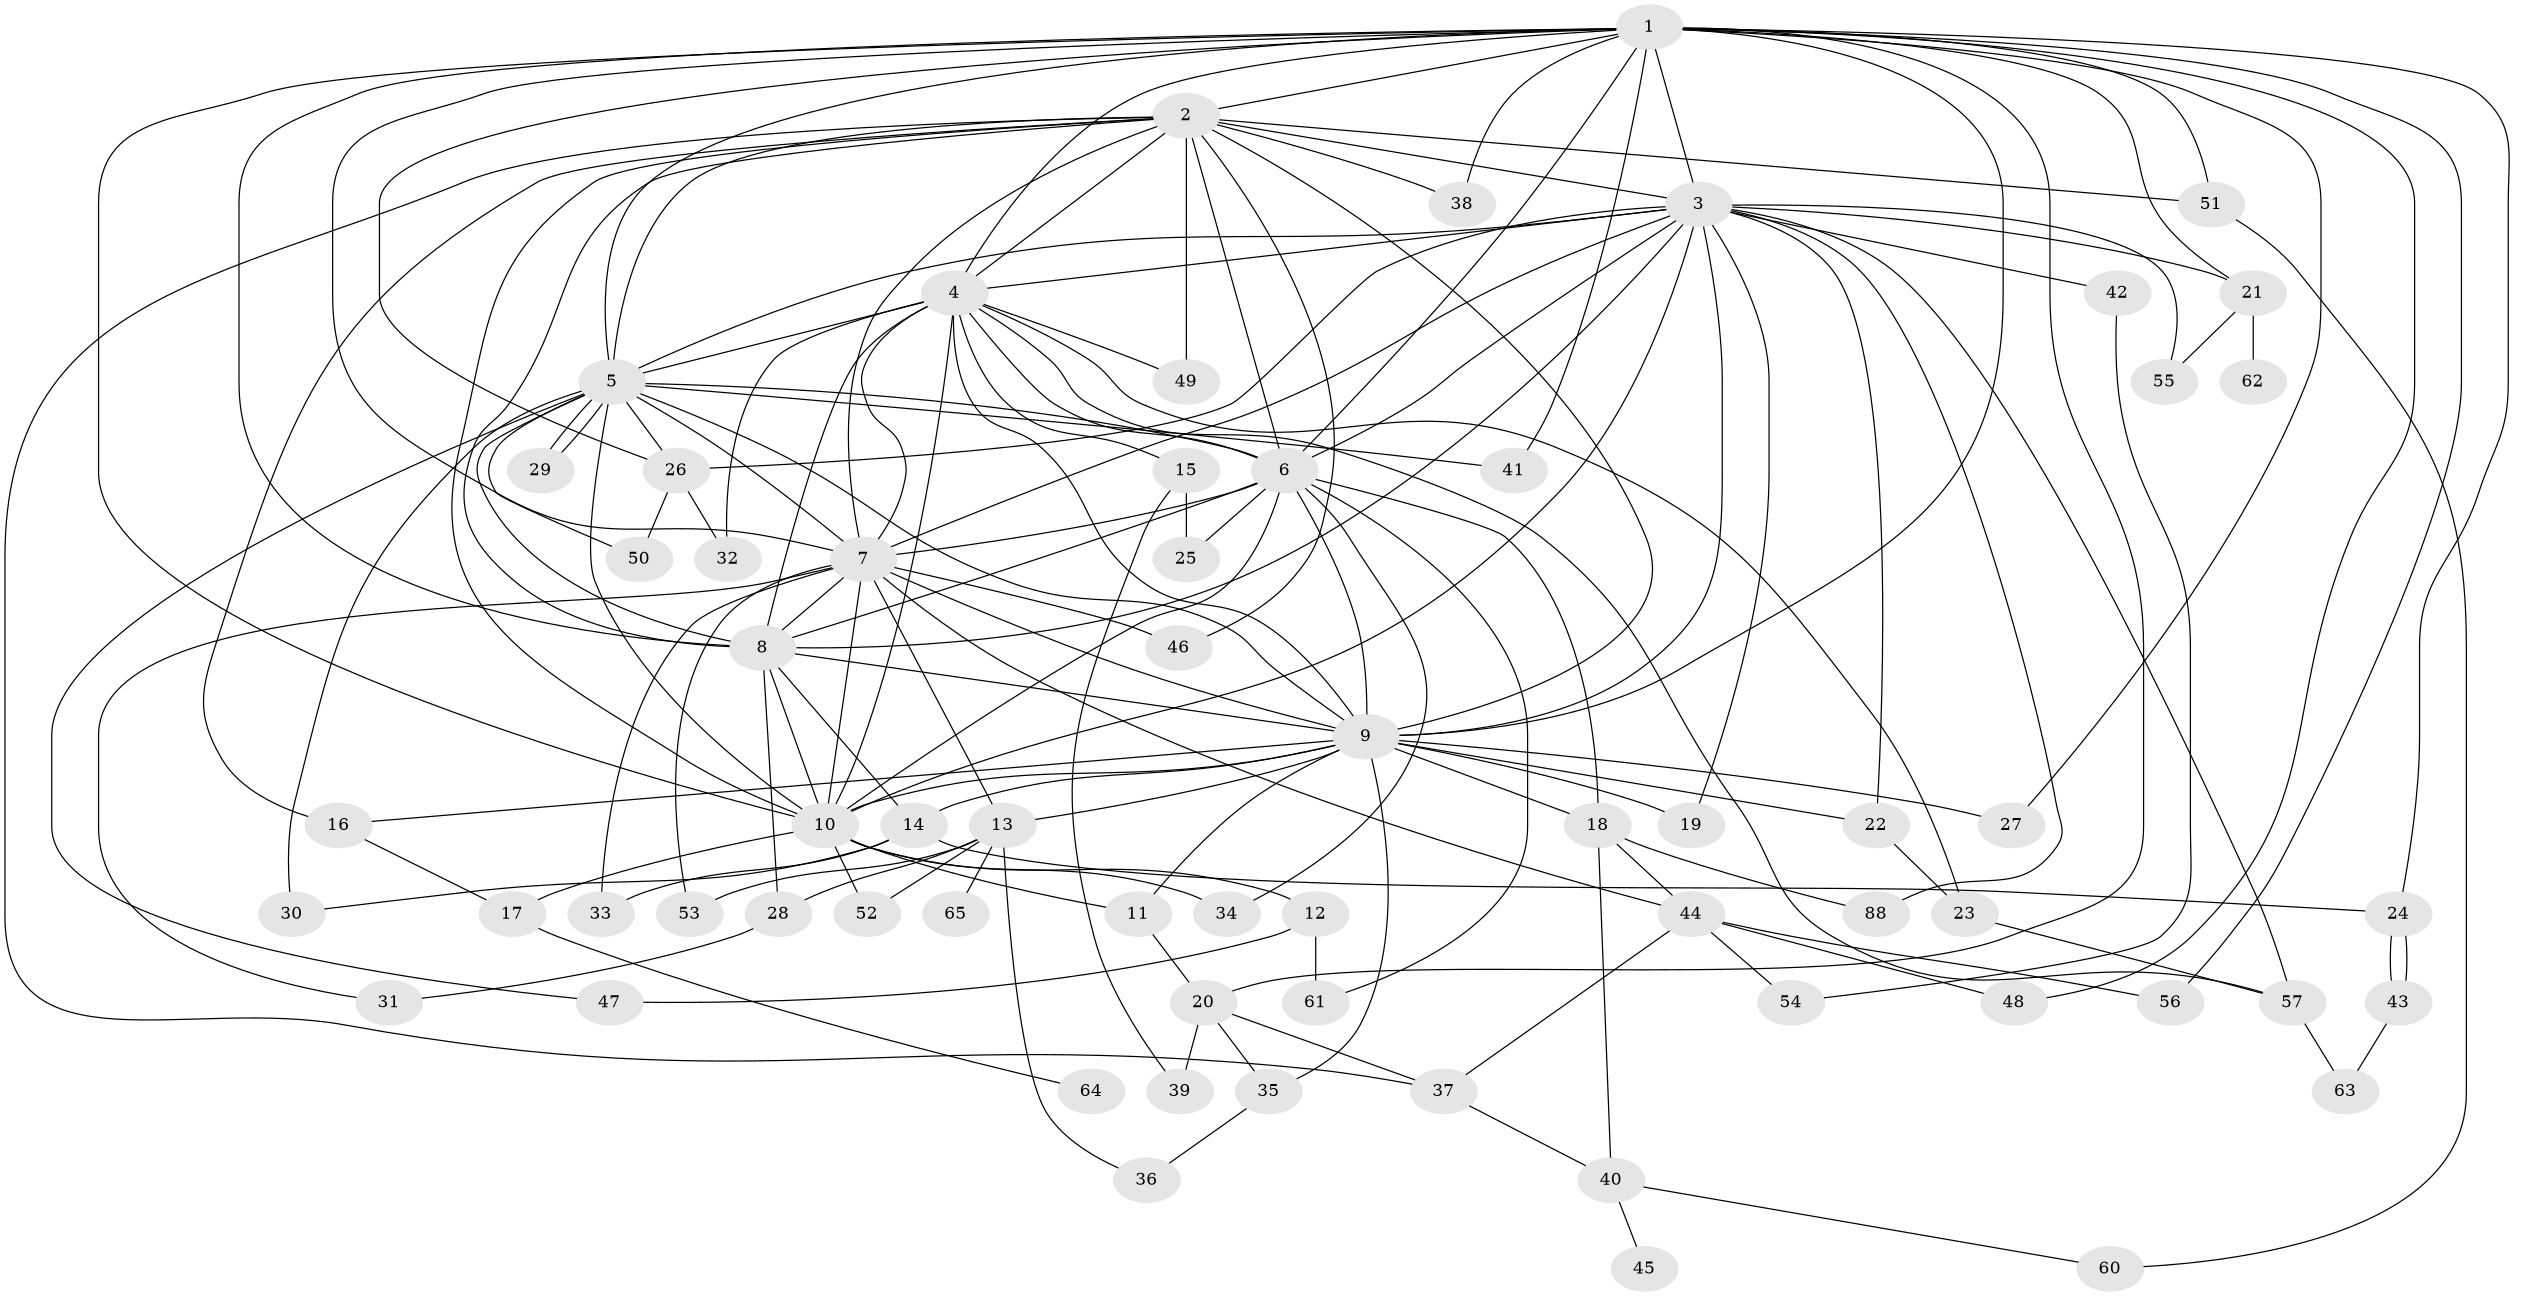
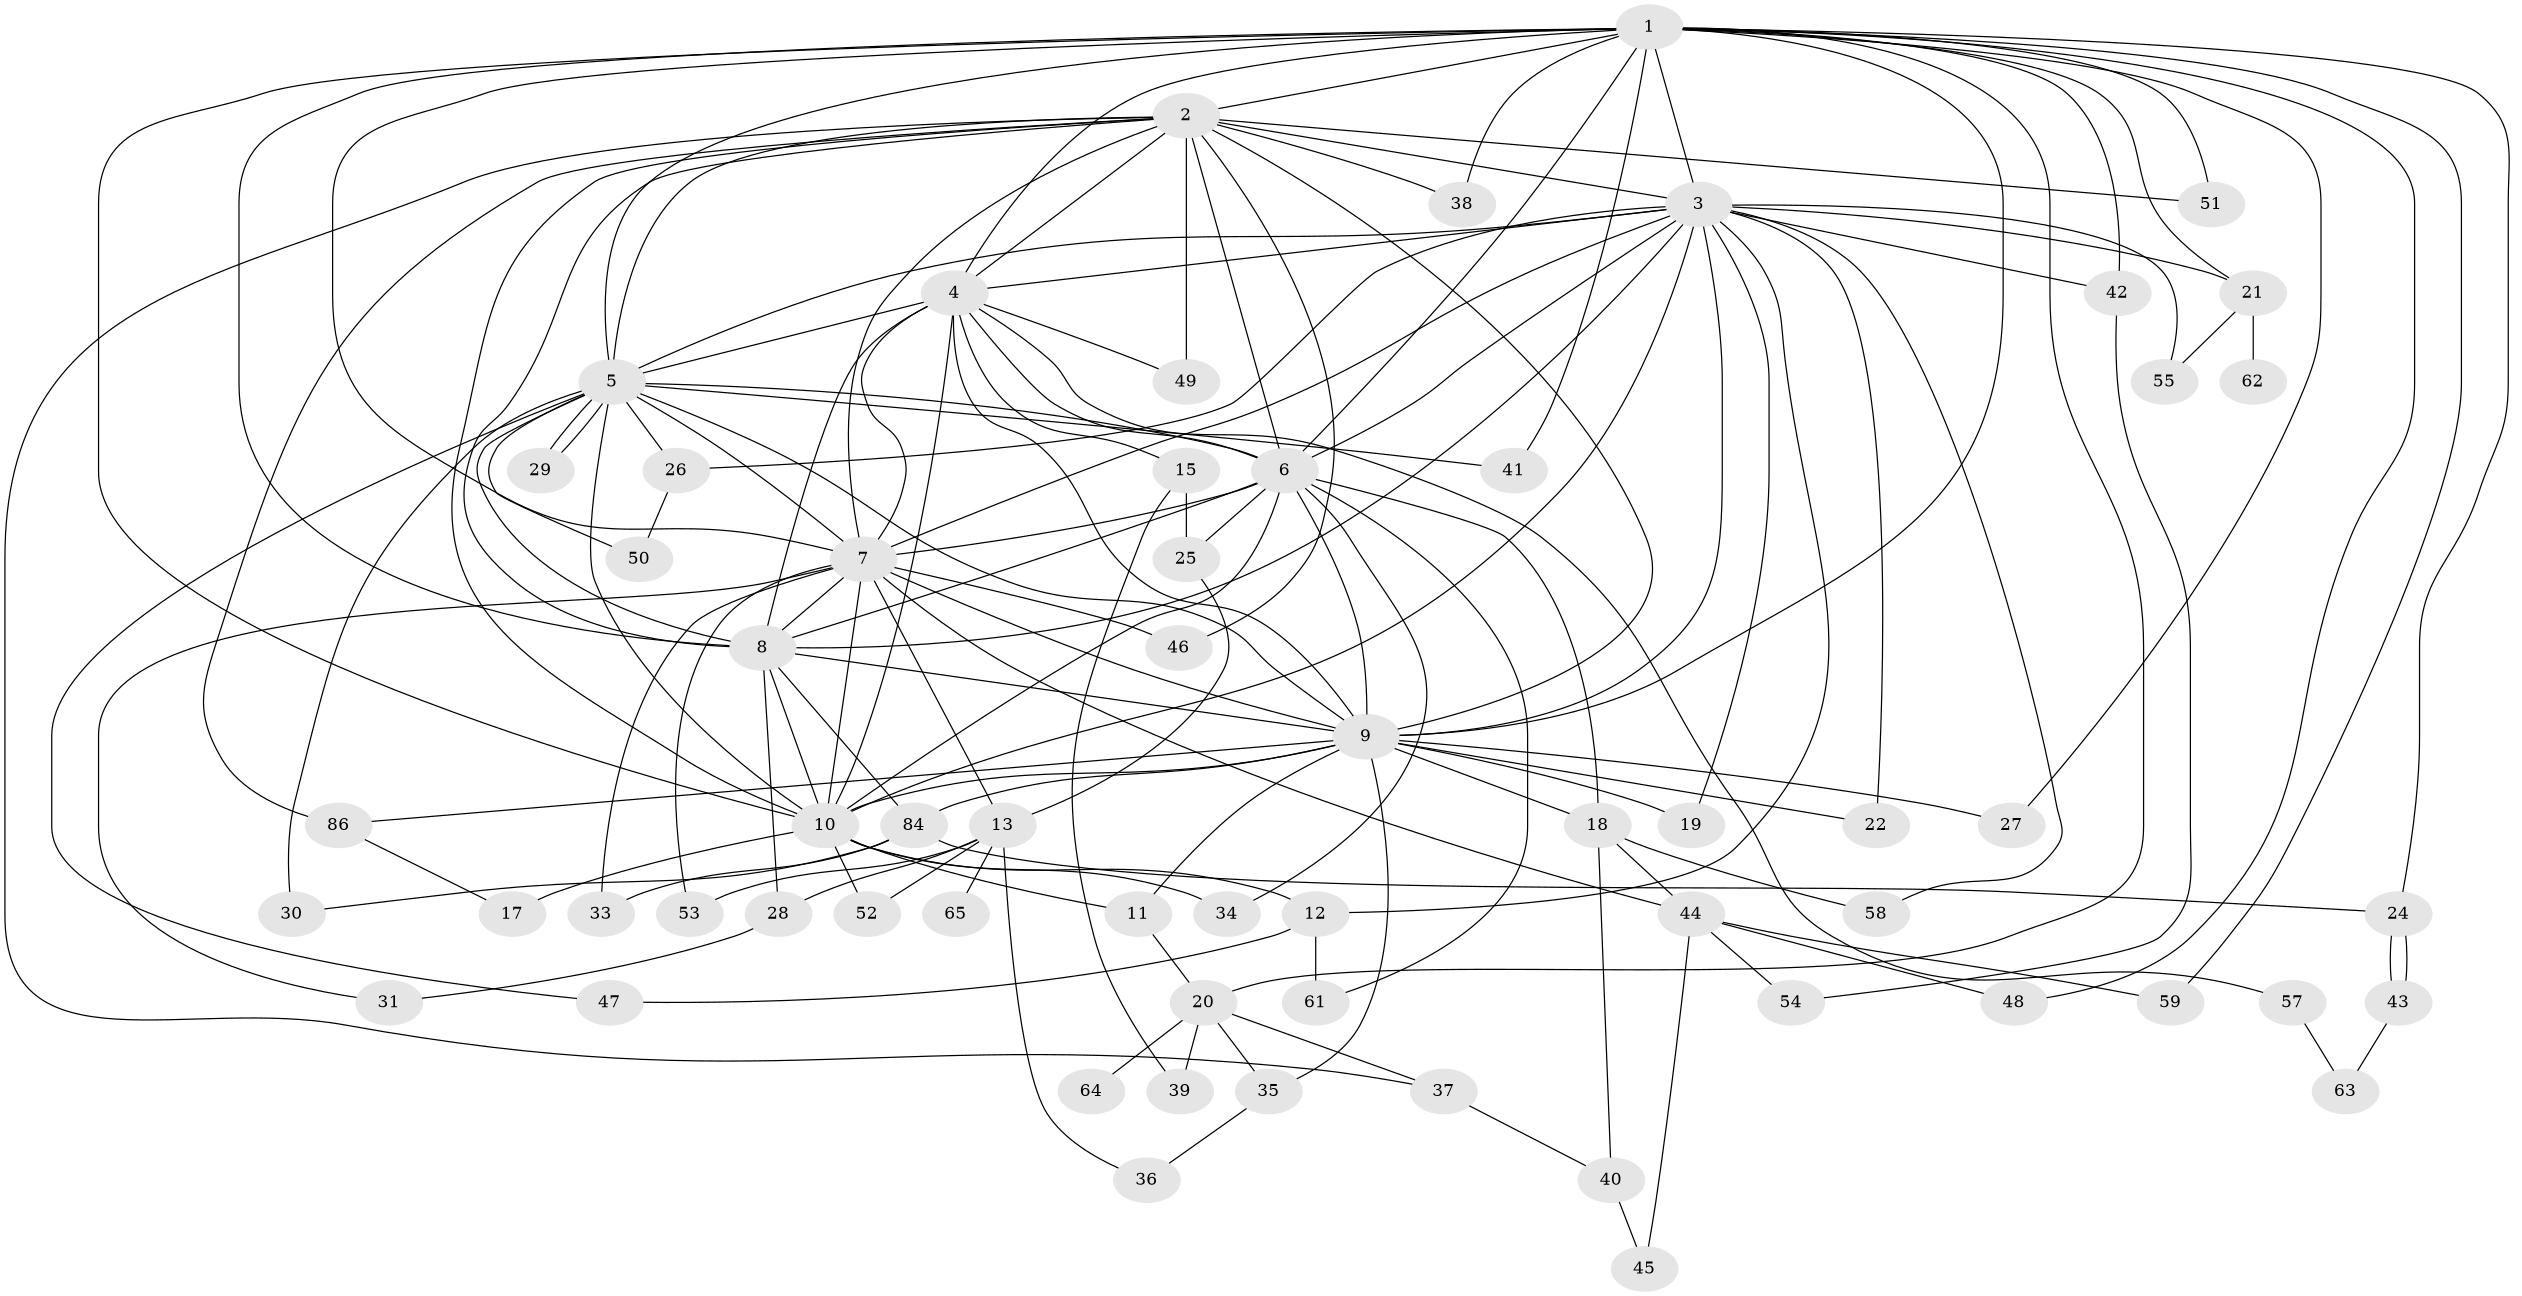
(779, 87) -> (2042, 79)
(2077, 532) -> (1814, 733)
(728, 559) -> none
(1189, 791) -> (1178, 727)
(339, 825) -> (339, 825)
(914, 825) -> (914, 825)
(1876, 914) -> (1876, 914)
(1965, 914) -> none
(1568, 1003) -> (1671, 1092)
(2171, 1003) -> (2171, 1003)
(797, 1014) -> (1155, 1042)
(2110, 1269) -> none
